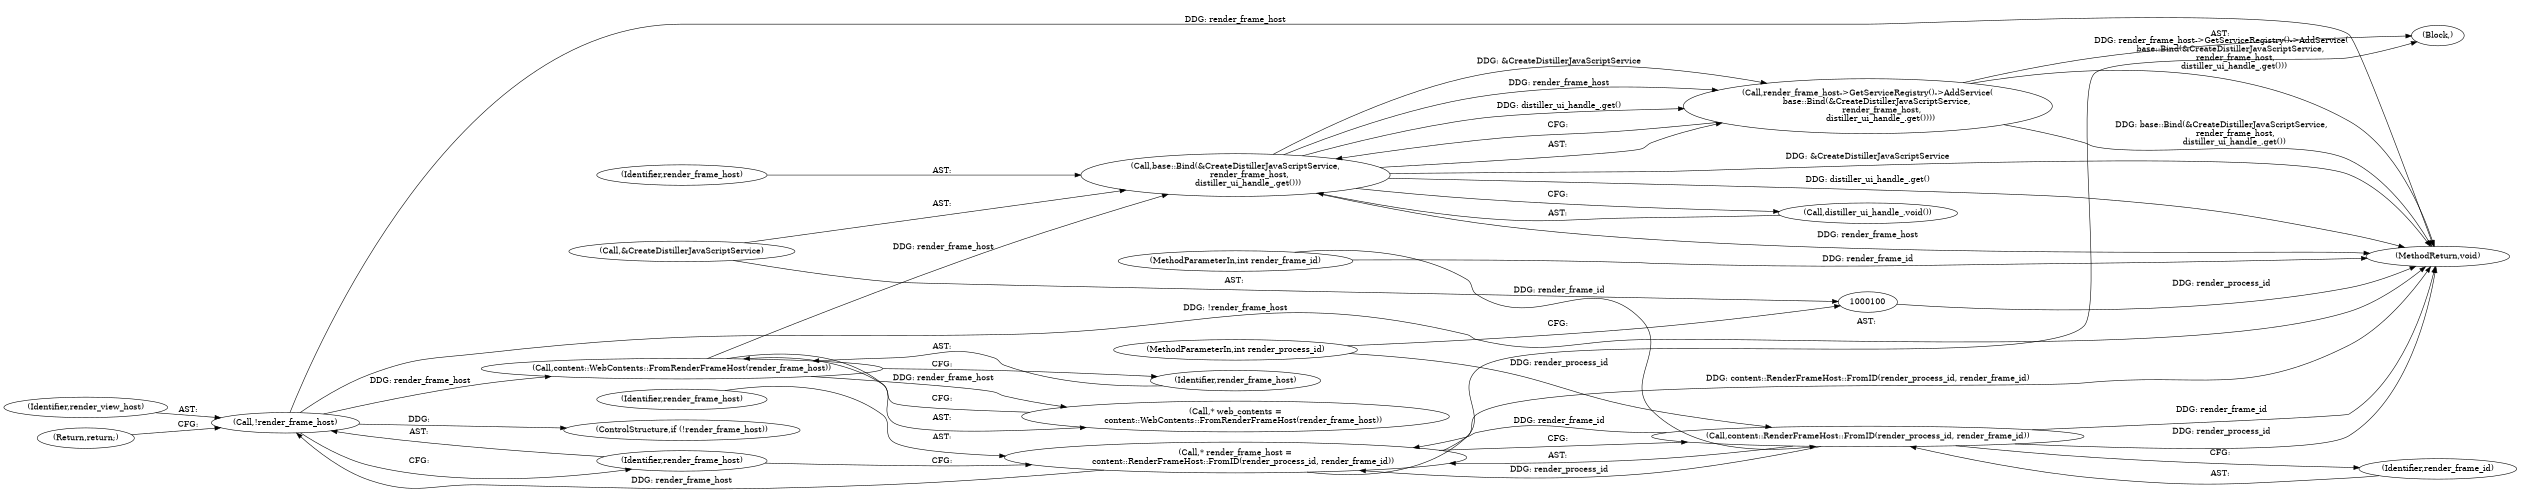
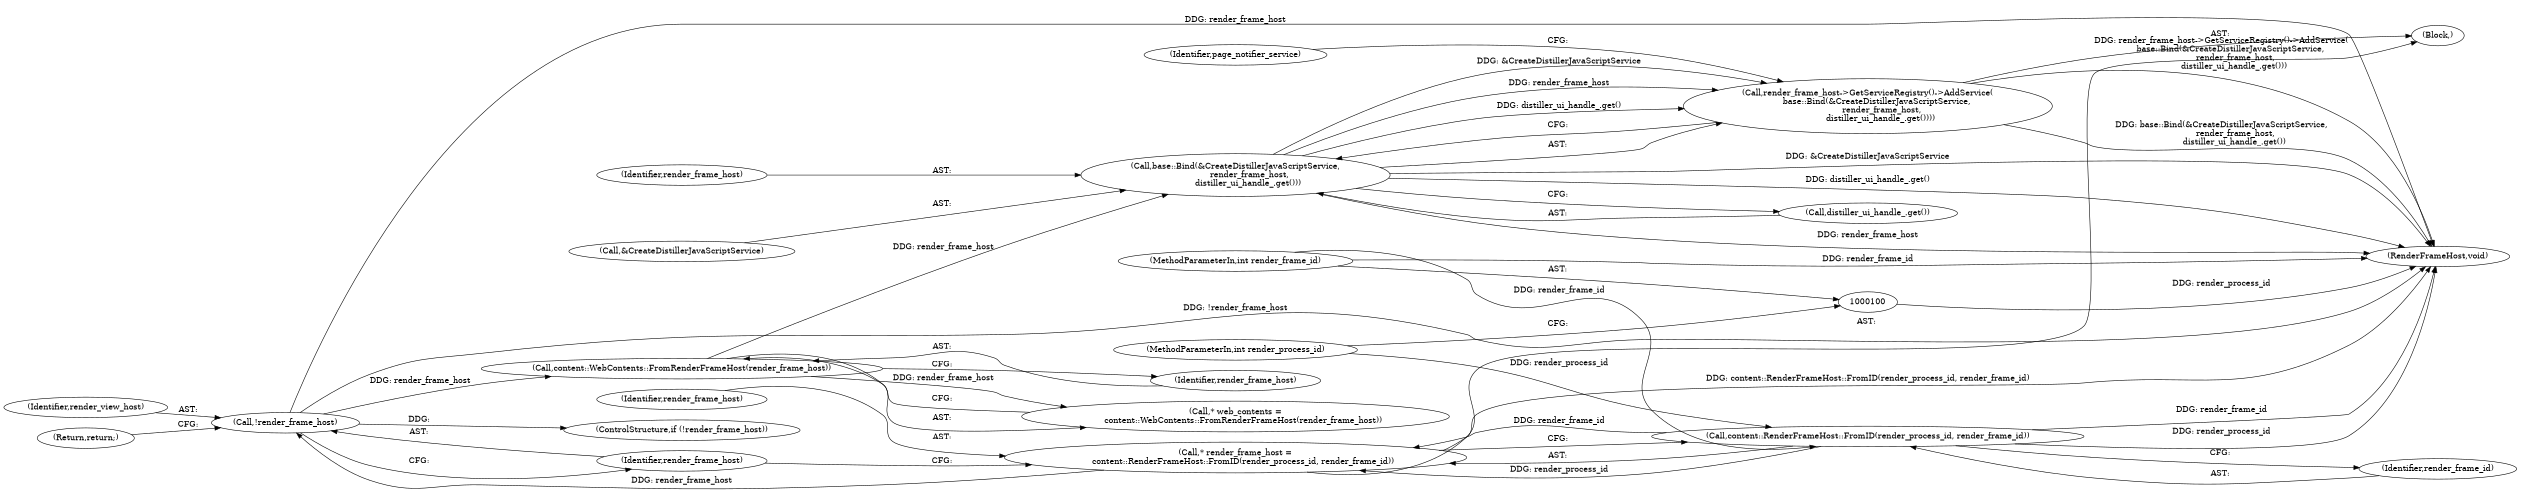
none -> (1236, 55)
(1868, 213) -> (1868, 213)
(2438, 256) -> (2438, 256)
(1282, 291) -> (1586, 280)
